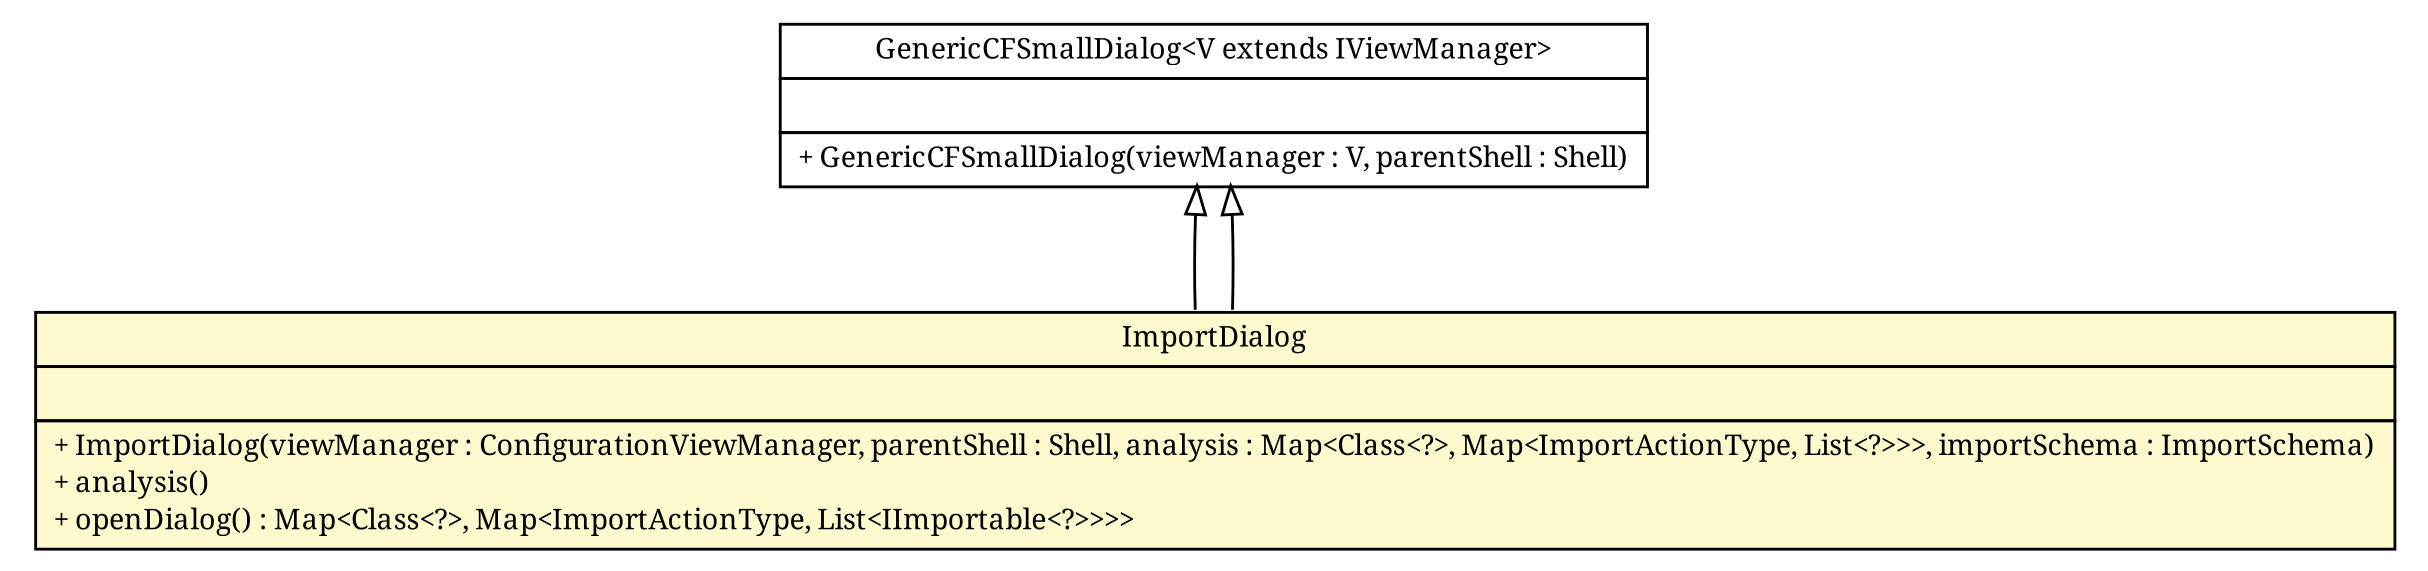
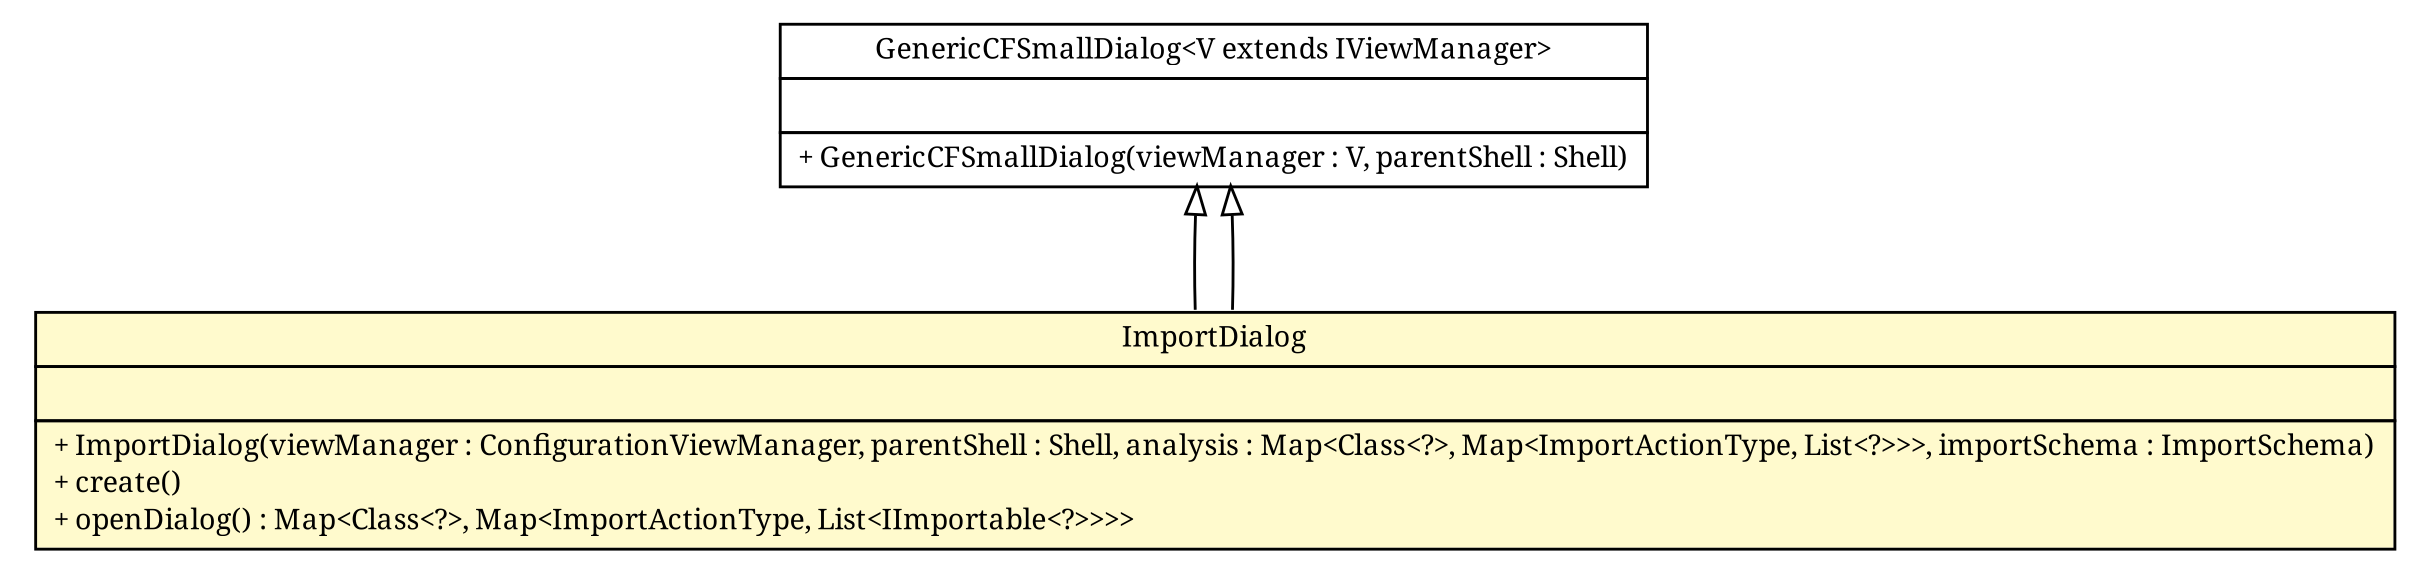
(133, 484) -> (118, 484)
